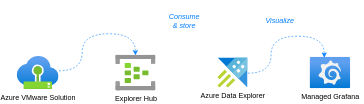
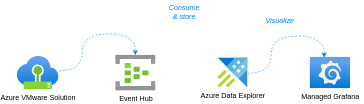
(185, 21) -> (185, 12)
(136, 99) -> (136, 99)
